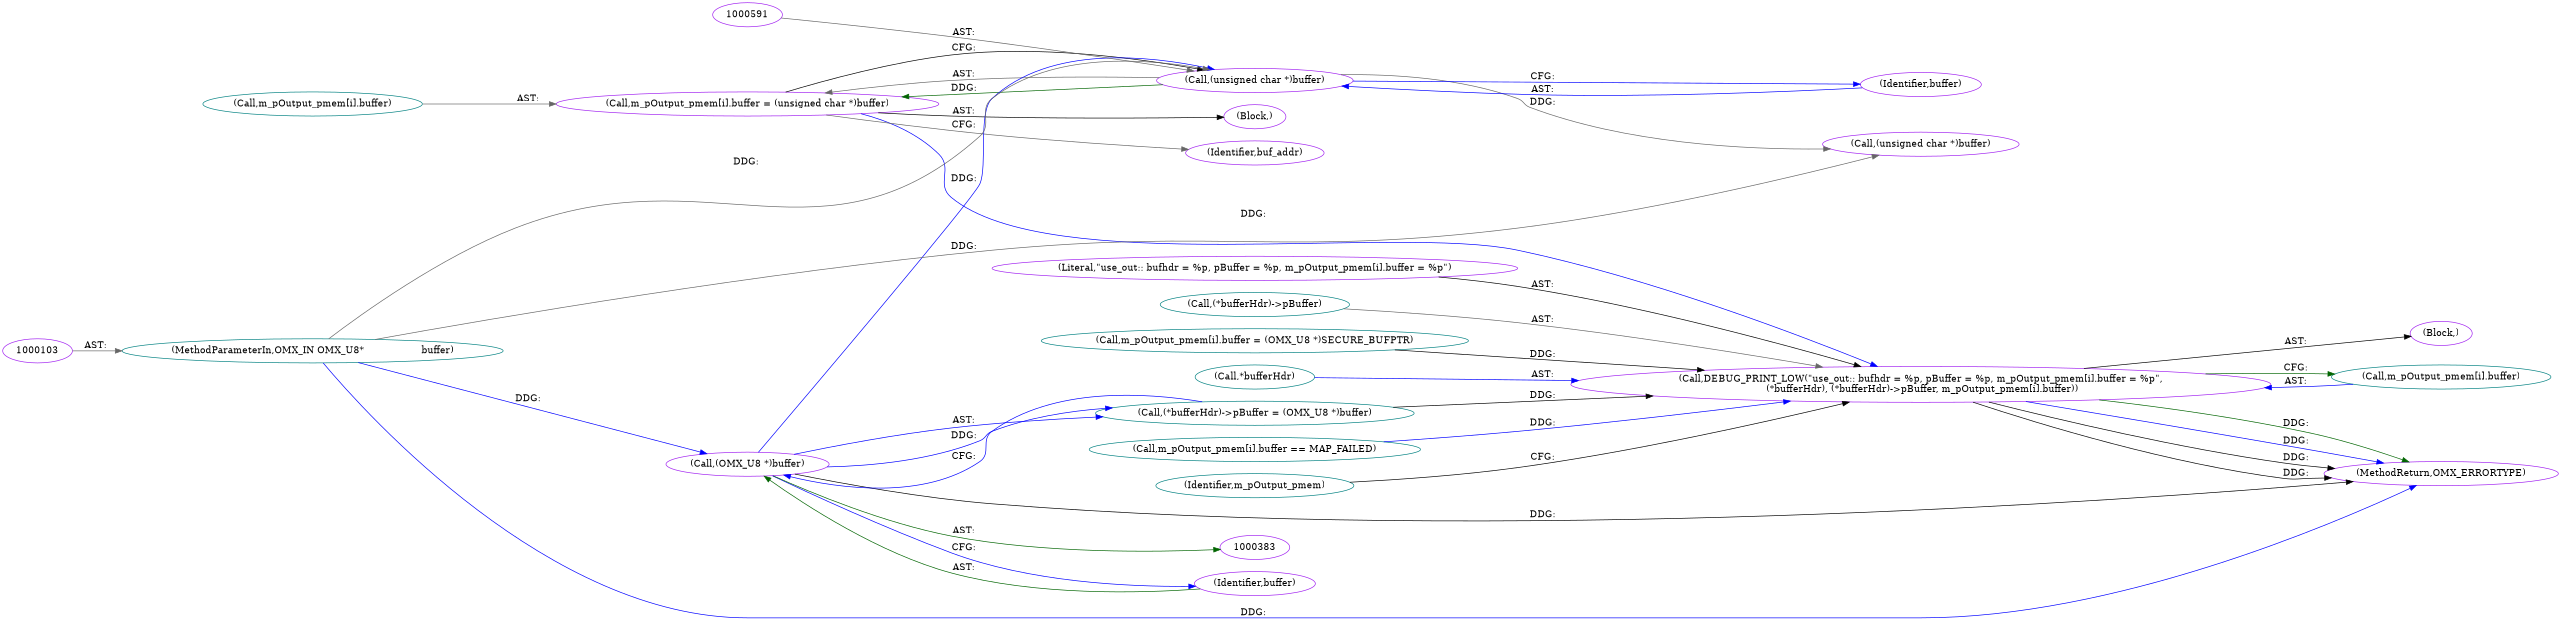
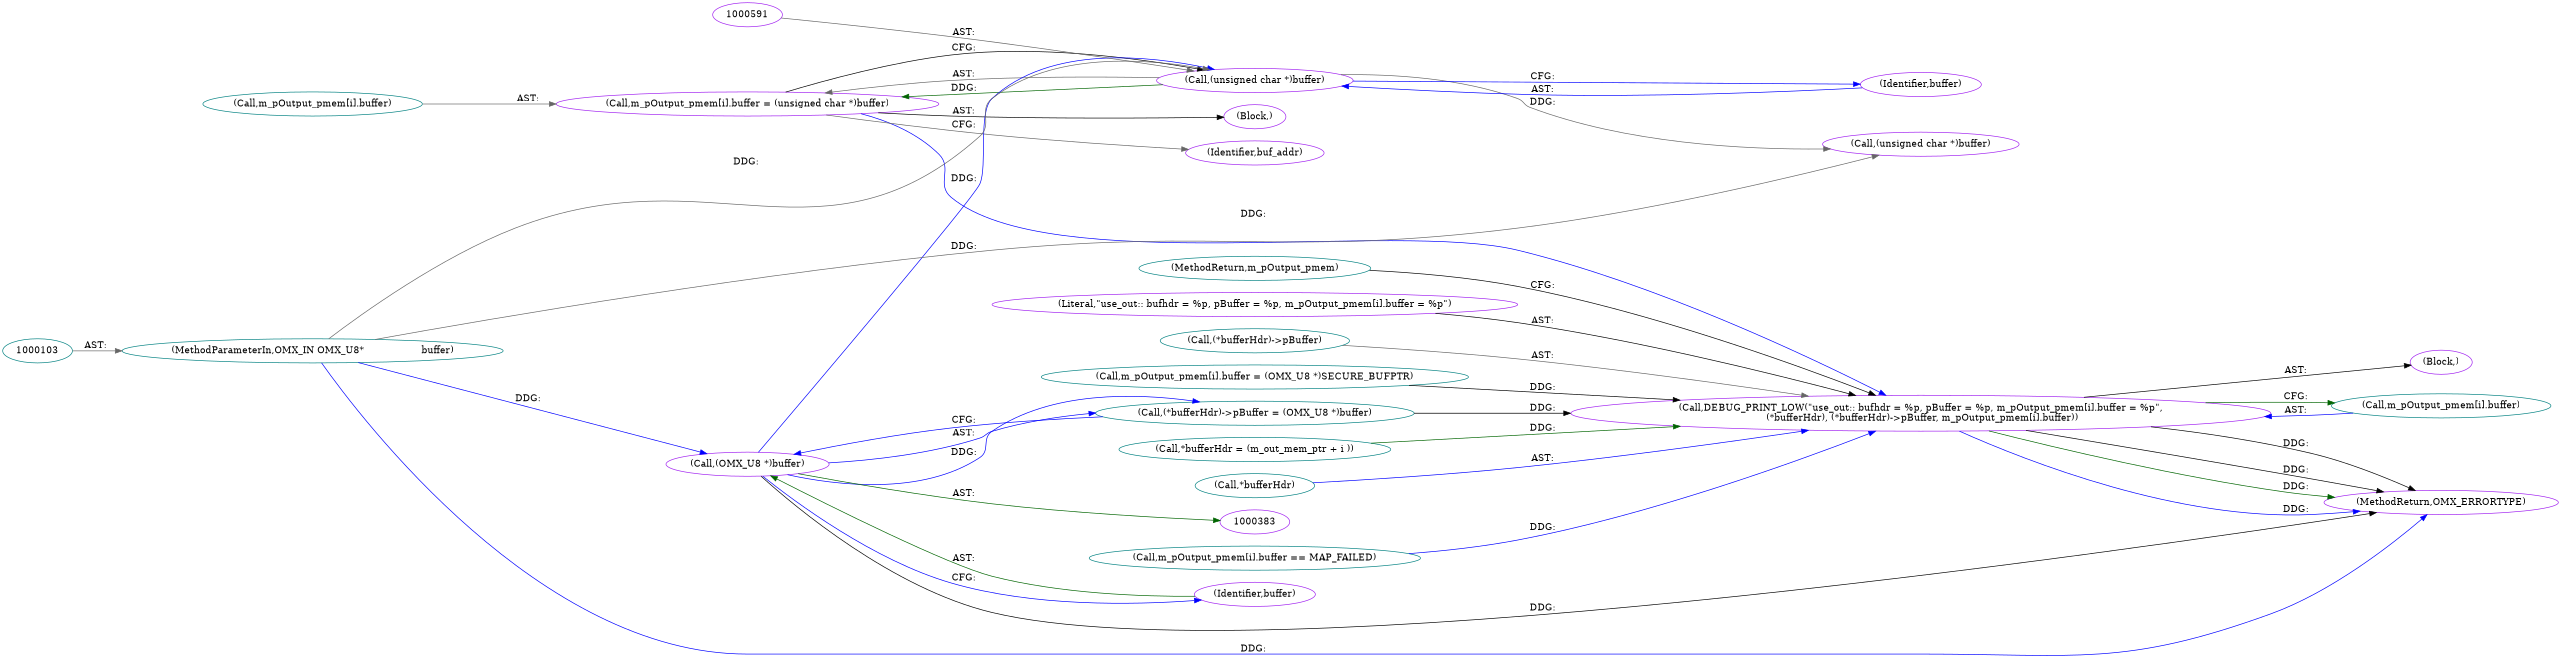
(38, 351) -> (38, 351)
none -> (1255, 449)
(1255, 486) -> (1255, 268)
